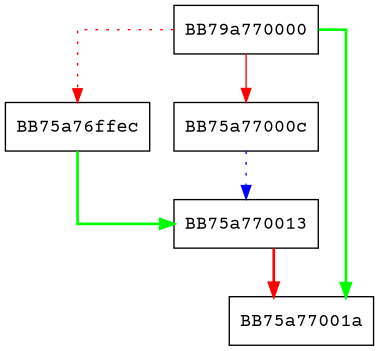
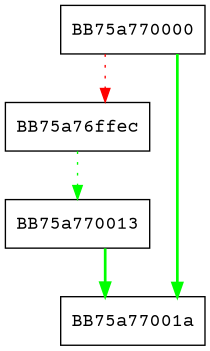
(246, 30) -> (133, 30)
(246, 127) -> none
(83, 224) -> (78, 168)
(274, 266) -> (105, 266)
